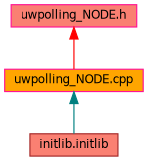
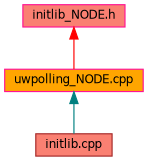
(74, 16) -> (74, 16)
(74, 145) -> (74, 145)
